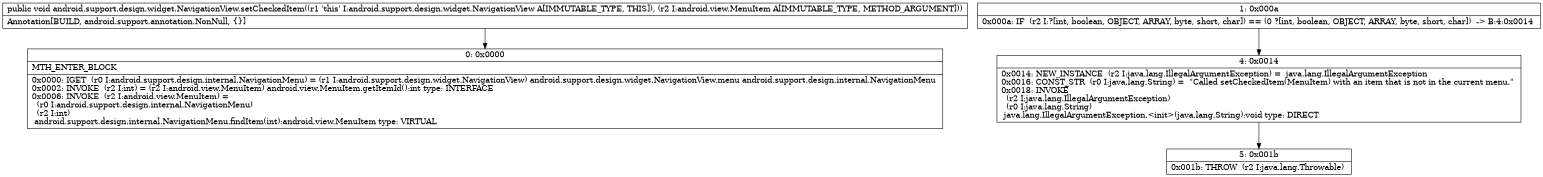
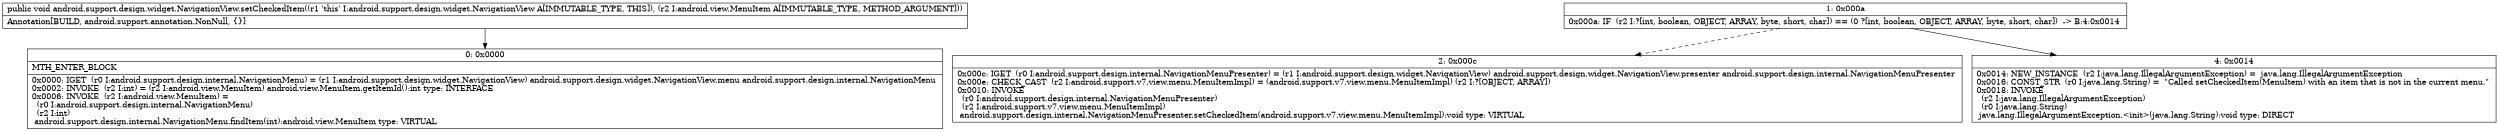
none -> (1457, 89)
(1259, 162) -> none
